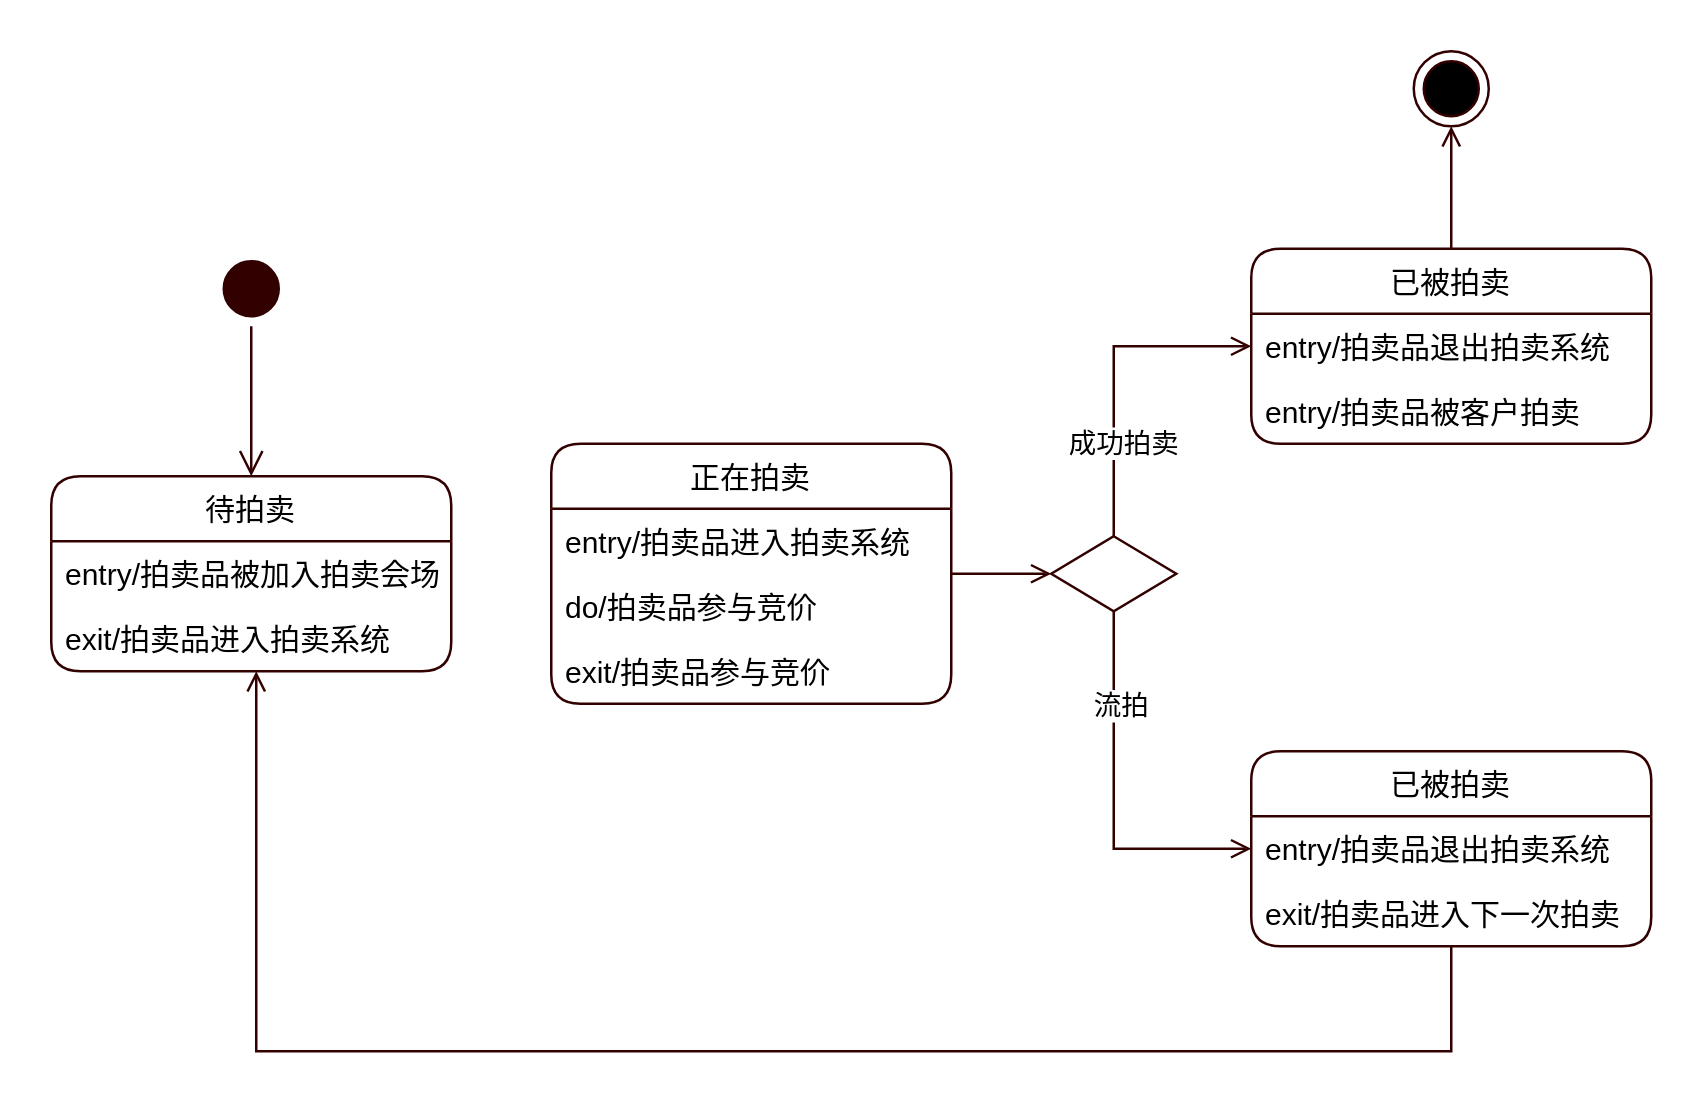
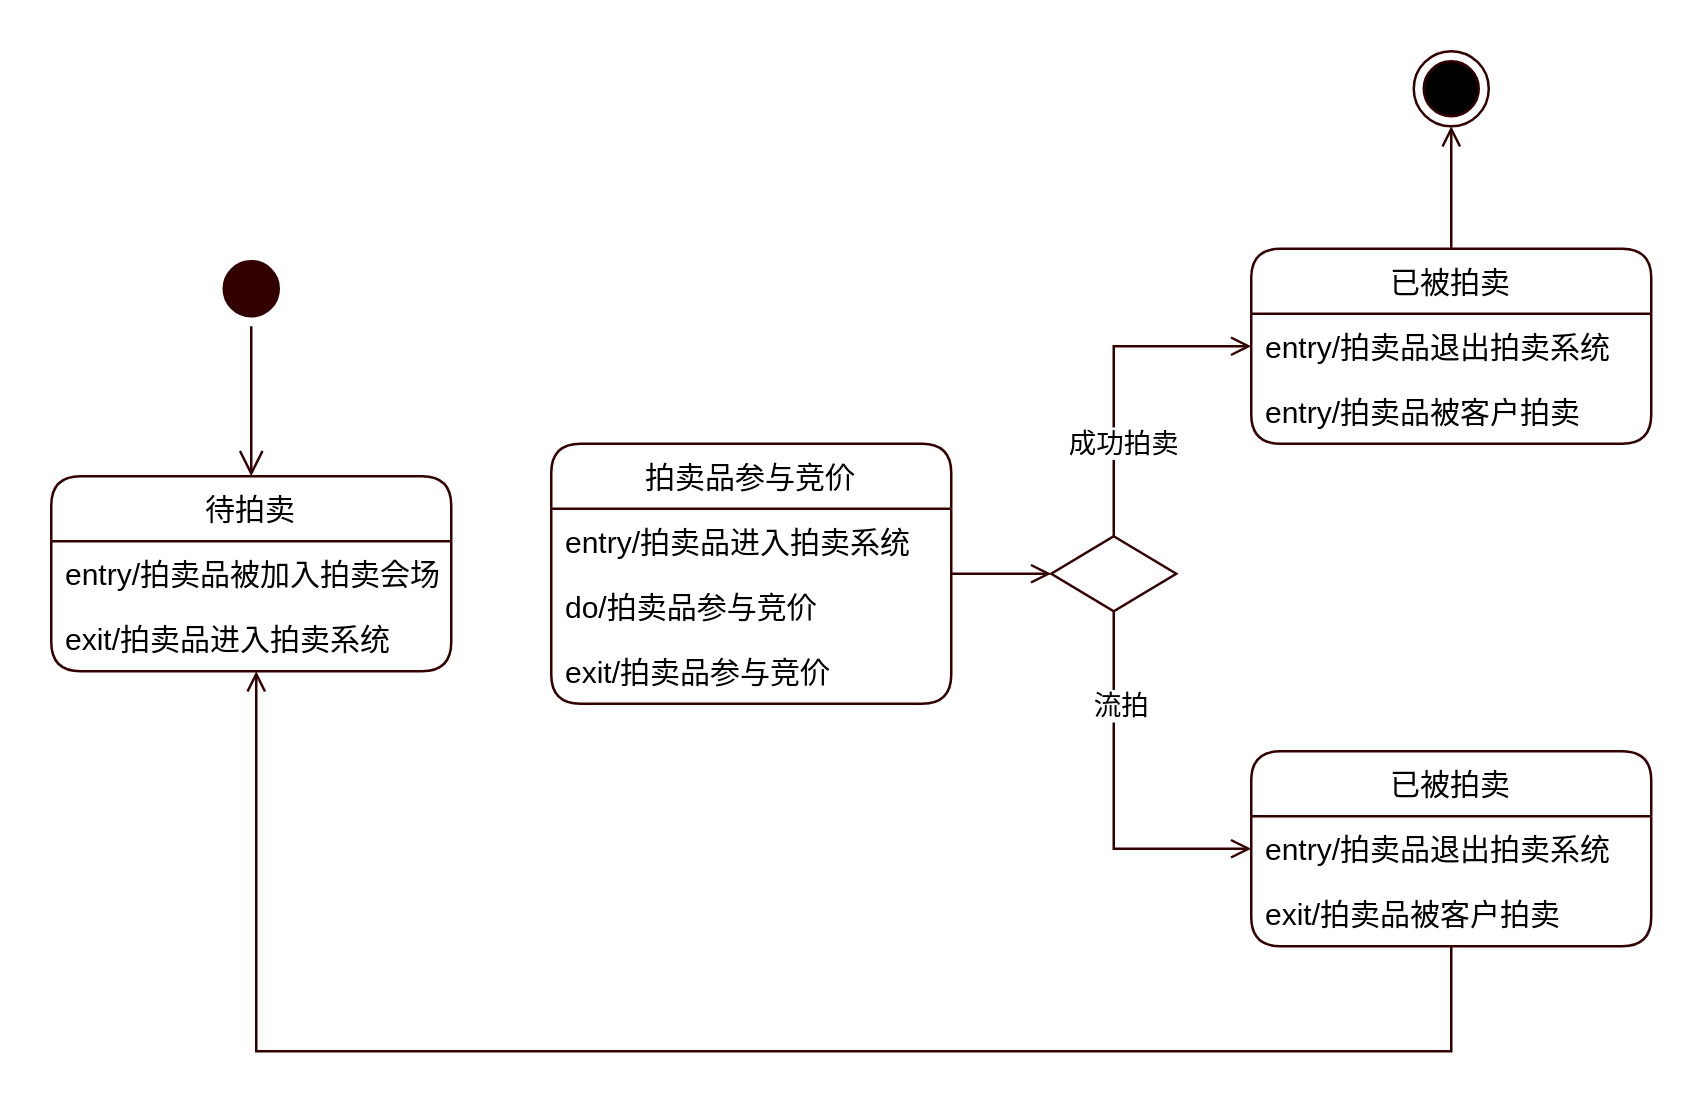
(750, 478) -> (750, 478)
(1453, 915) -> (1423, 915)
